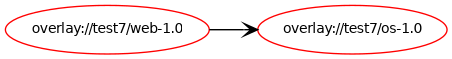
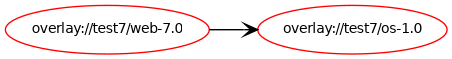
(107, 30) -> (107, 30)
